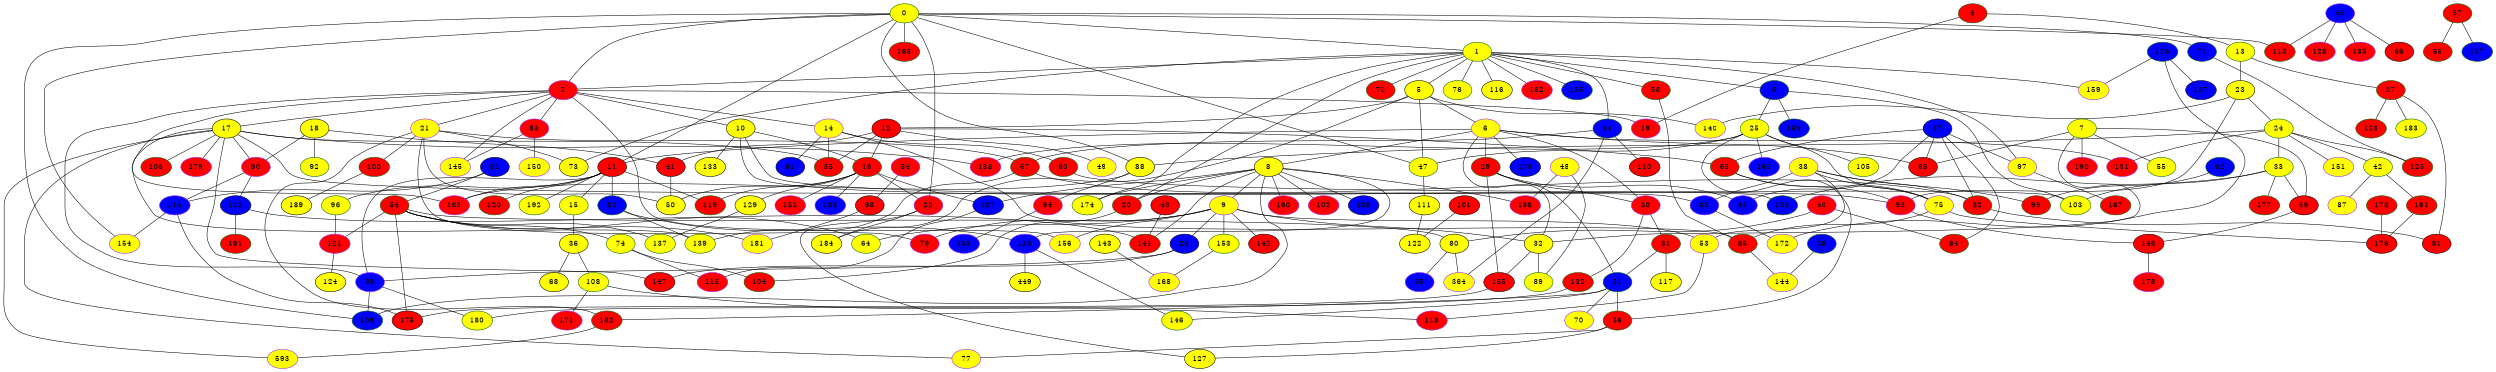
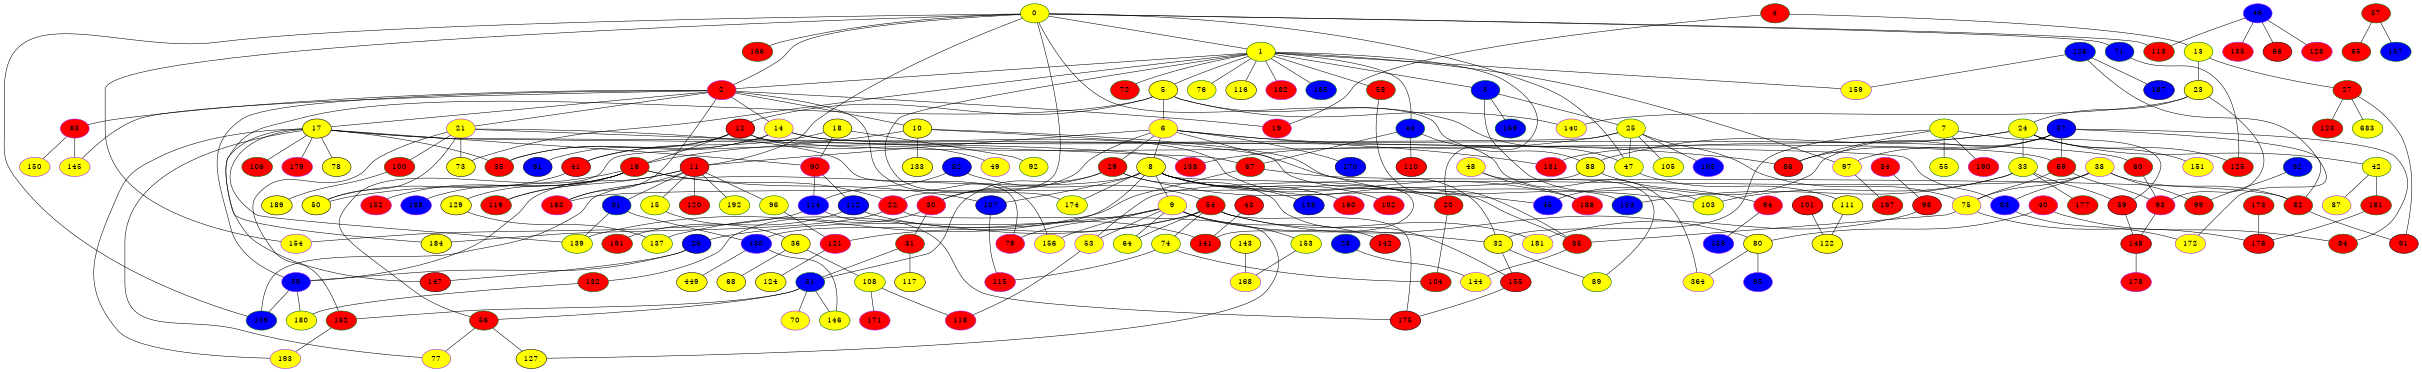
(2411, 129) -> (2368, 129)
none -> (337, 167)
(283, 359) -> (285, 359)
